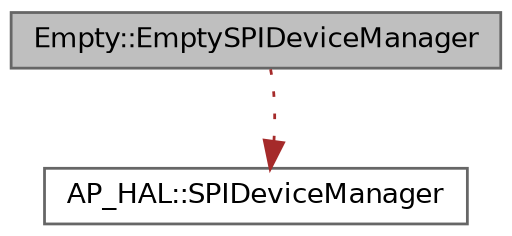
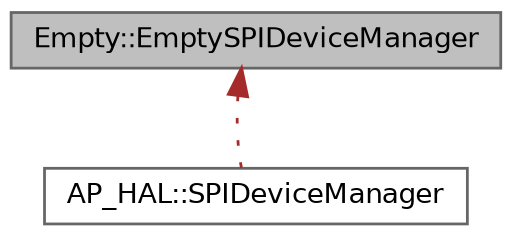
(274, 105) -> (237, 132)
